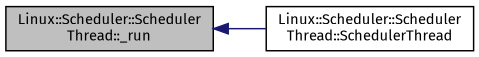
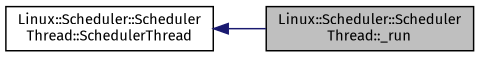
(247, 29) -> (247, 29)
